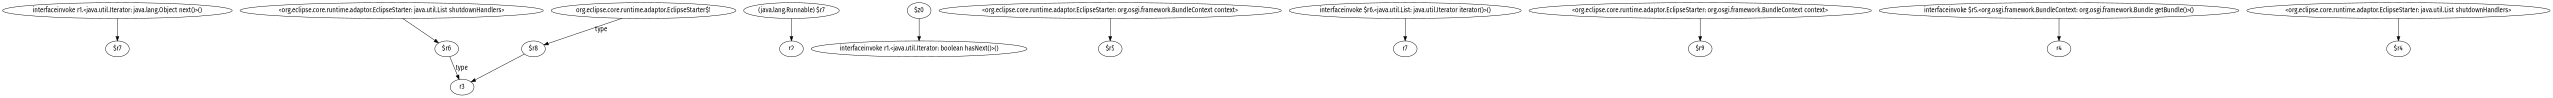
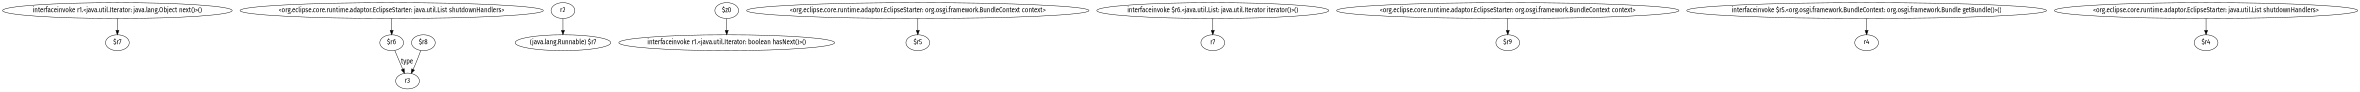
(644, 11) -> none
(791, 28) -> (563, 24)
